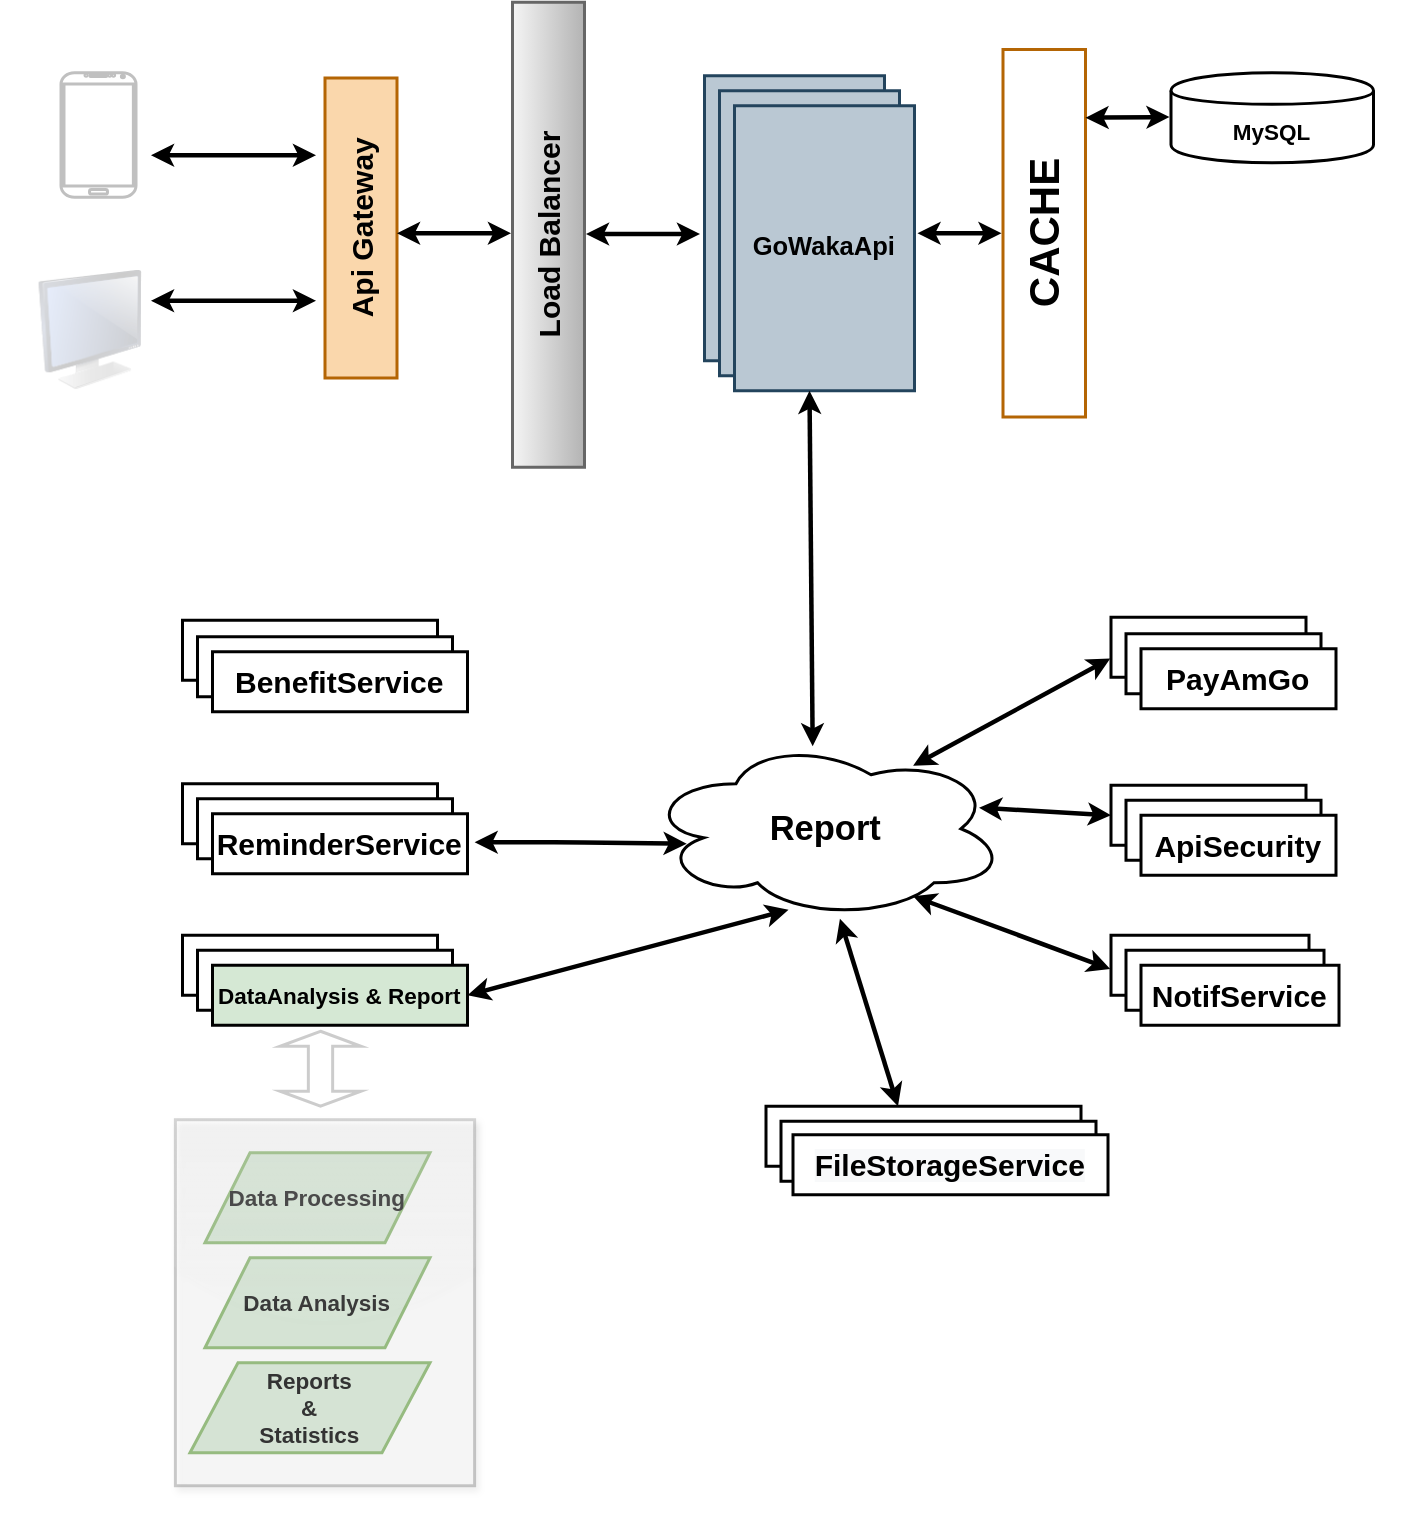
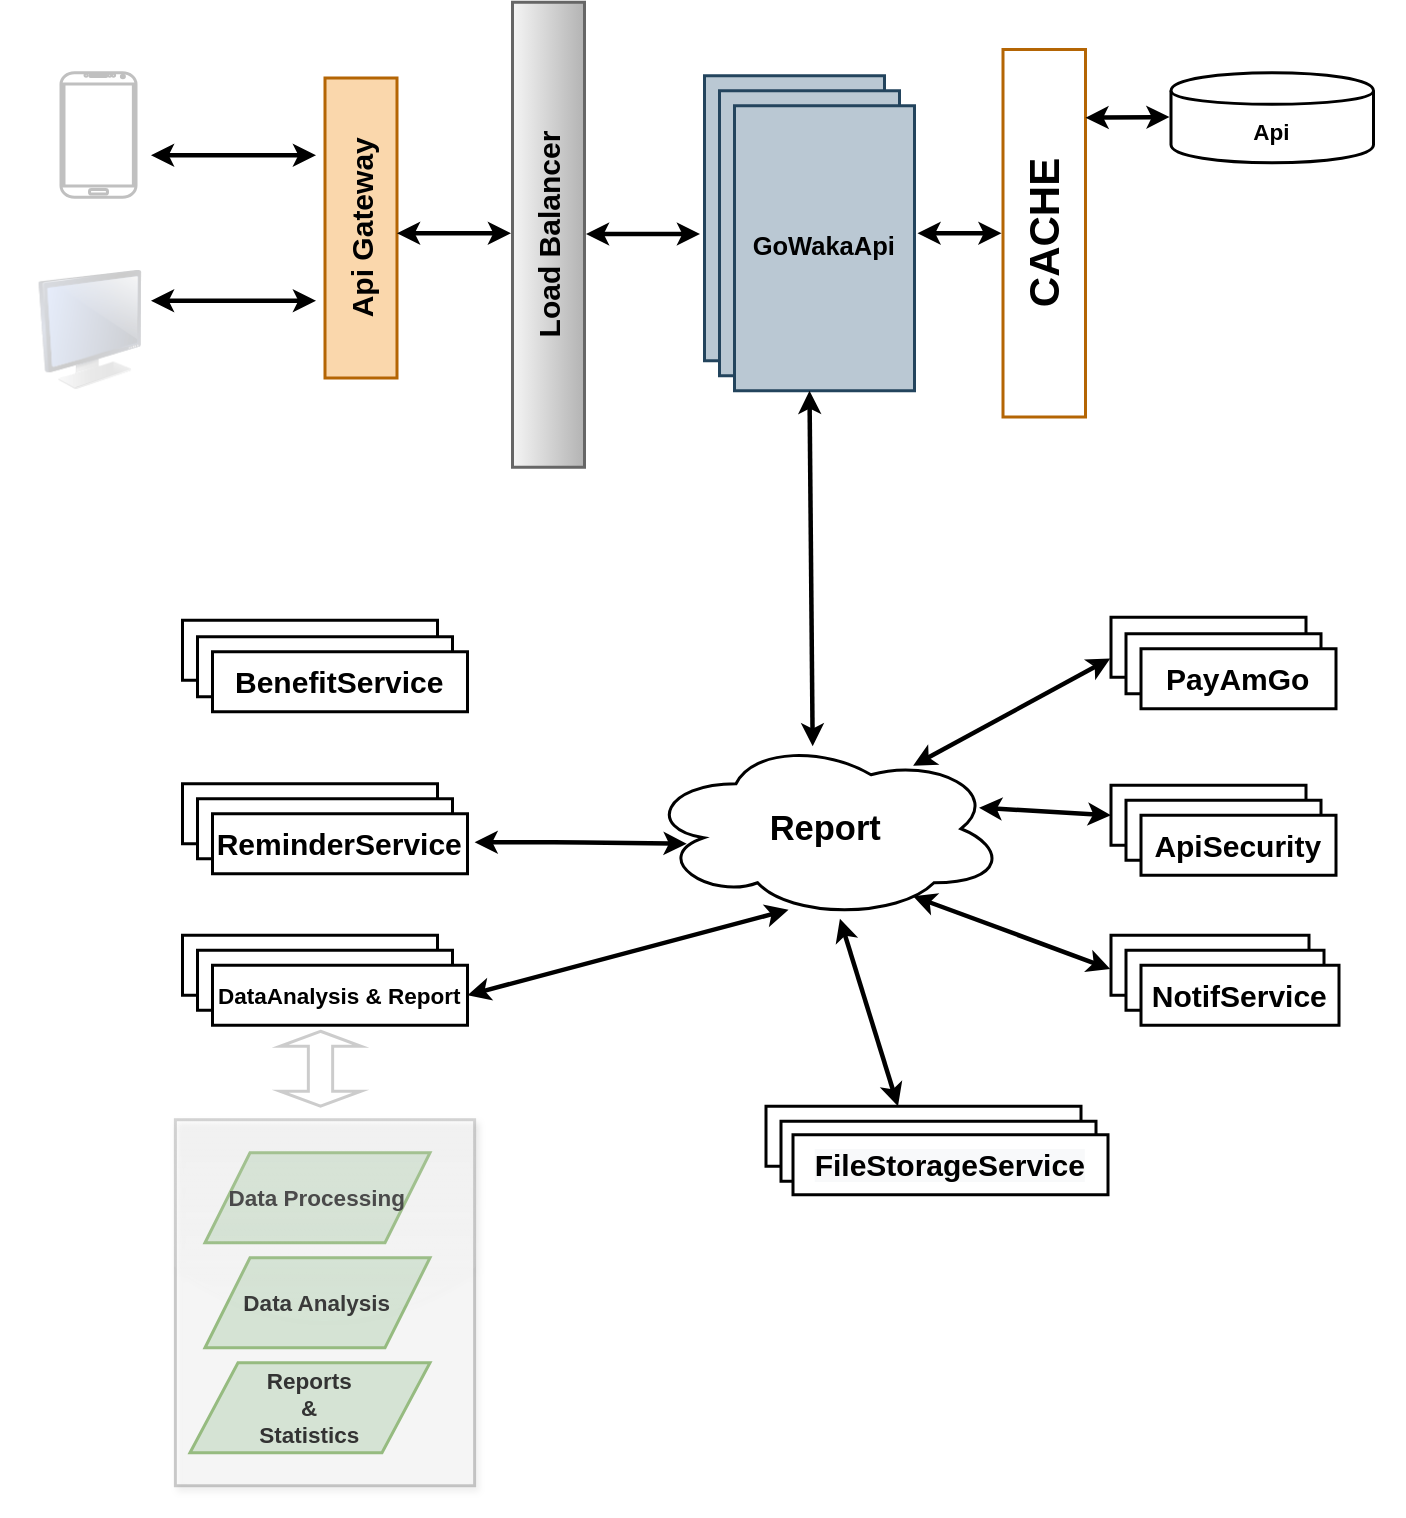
(1272, 131) -> (1272, 131)
(340, 995) -> (340, 995)
